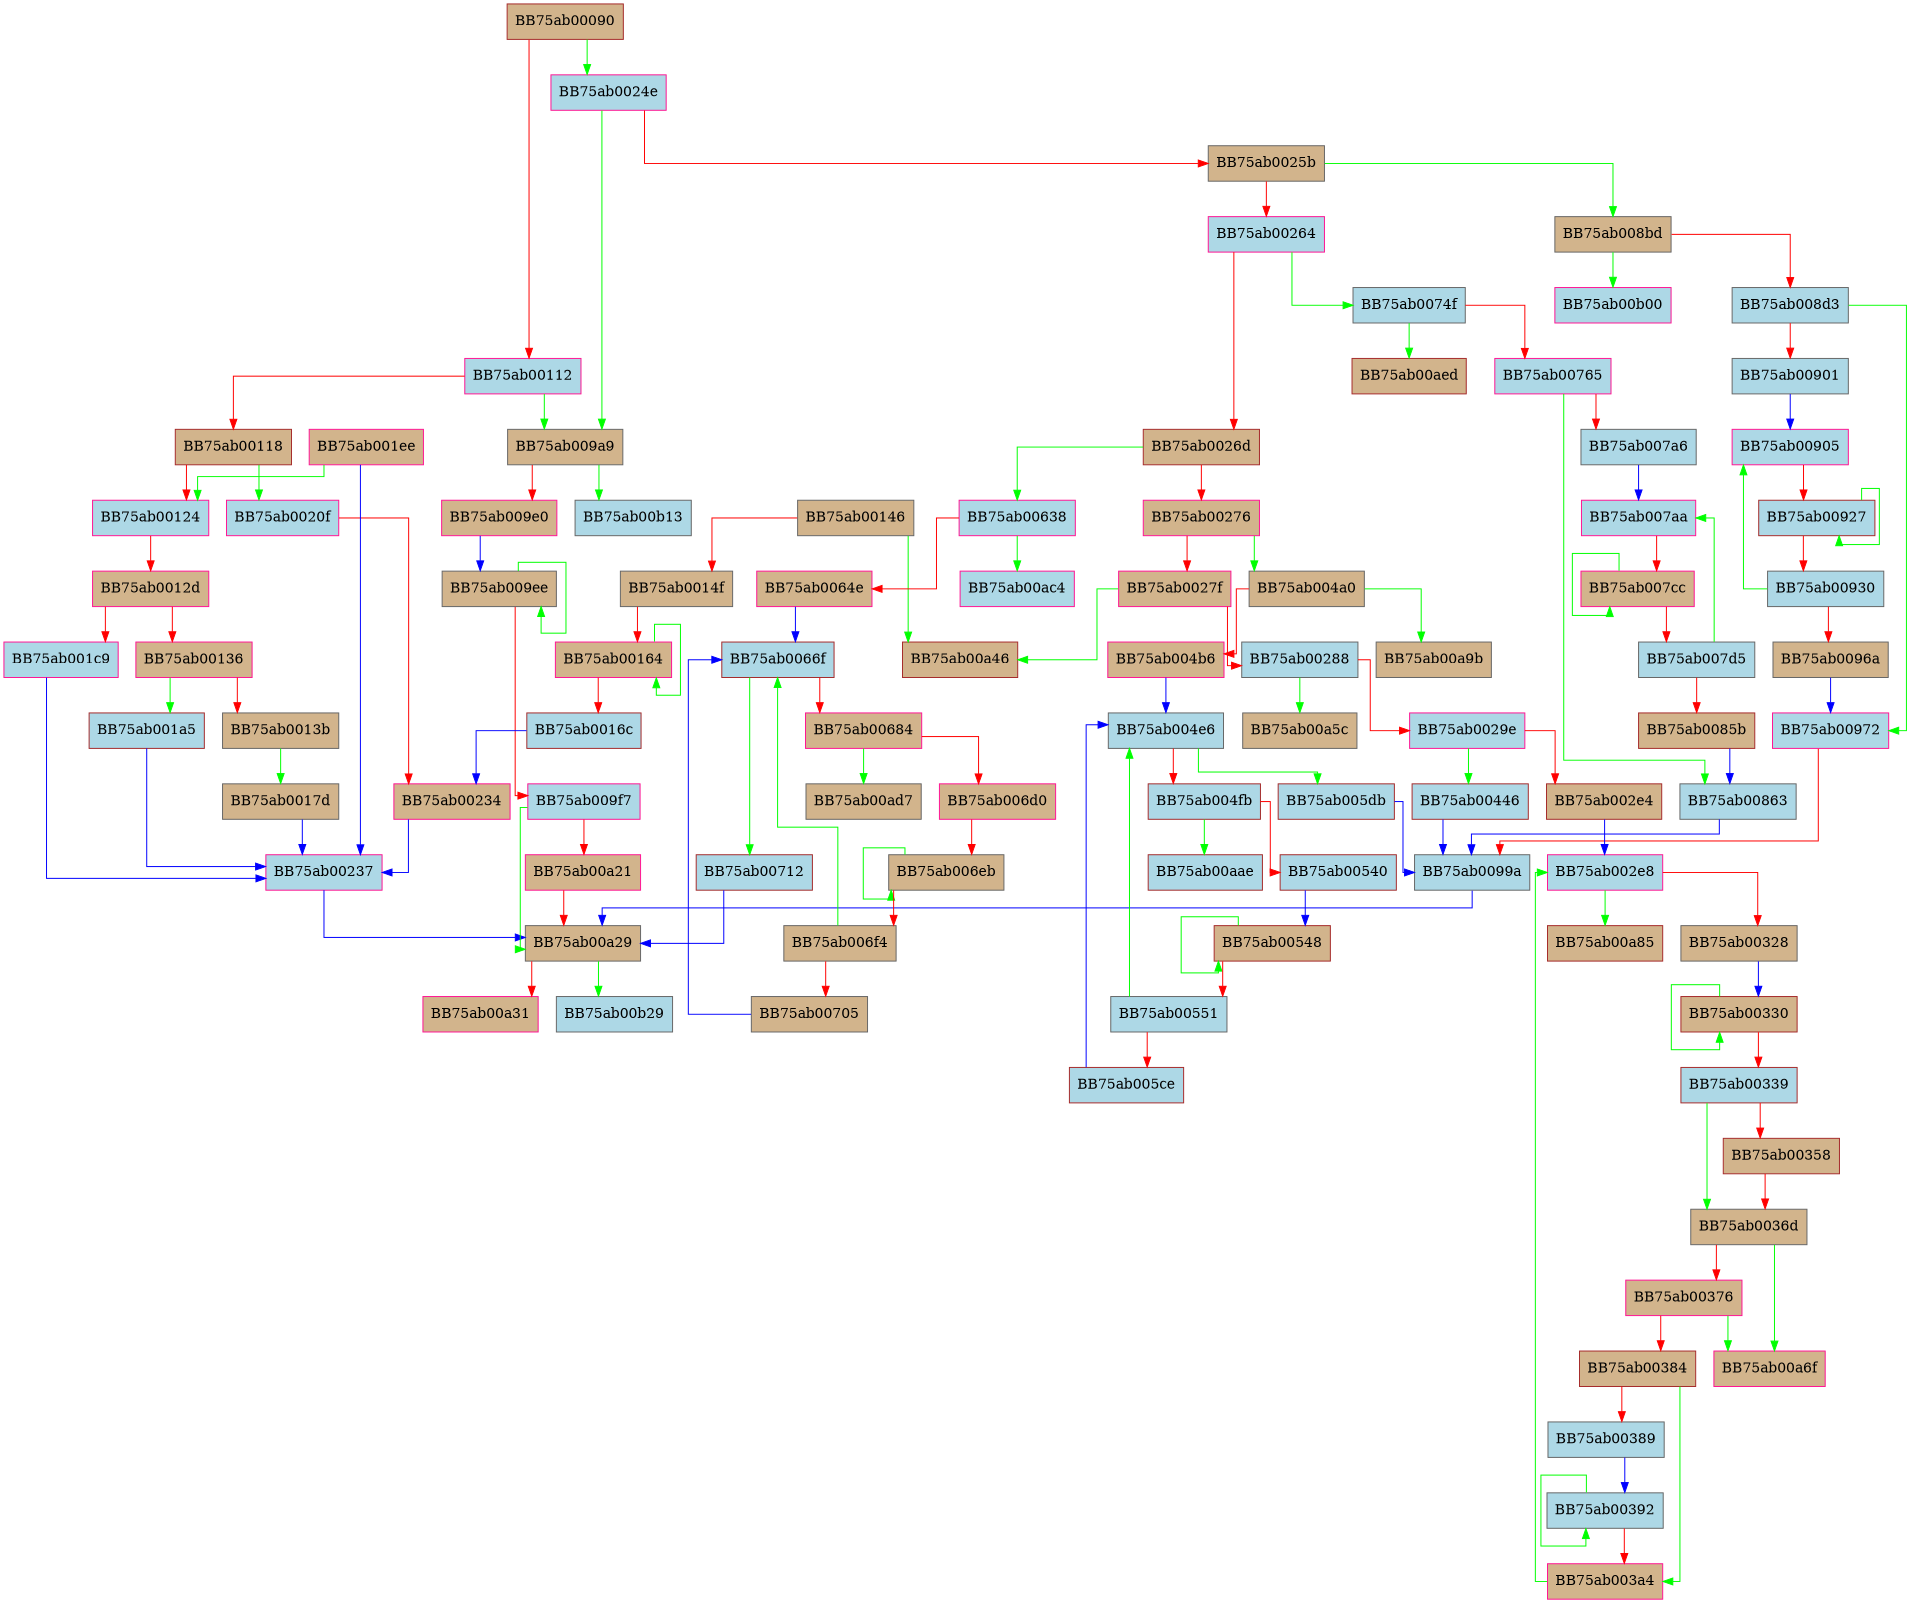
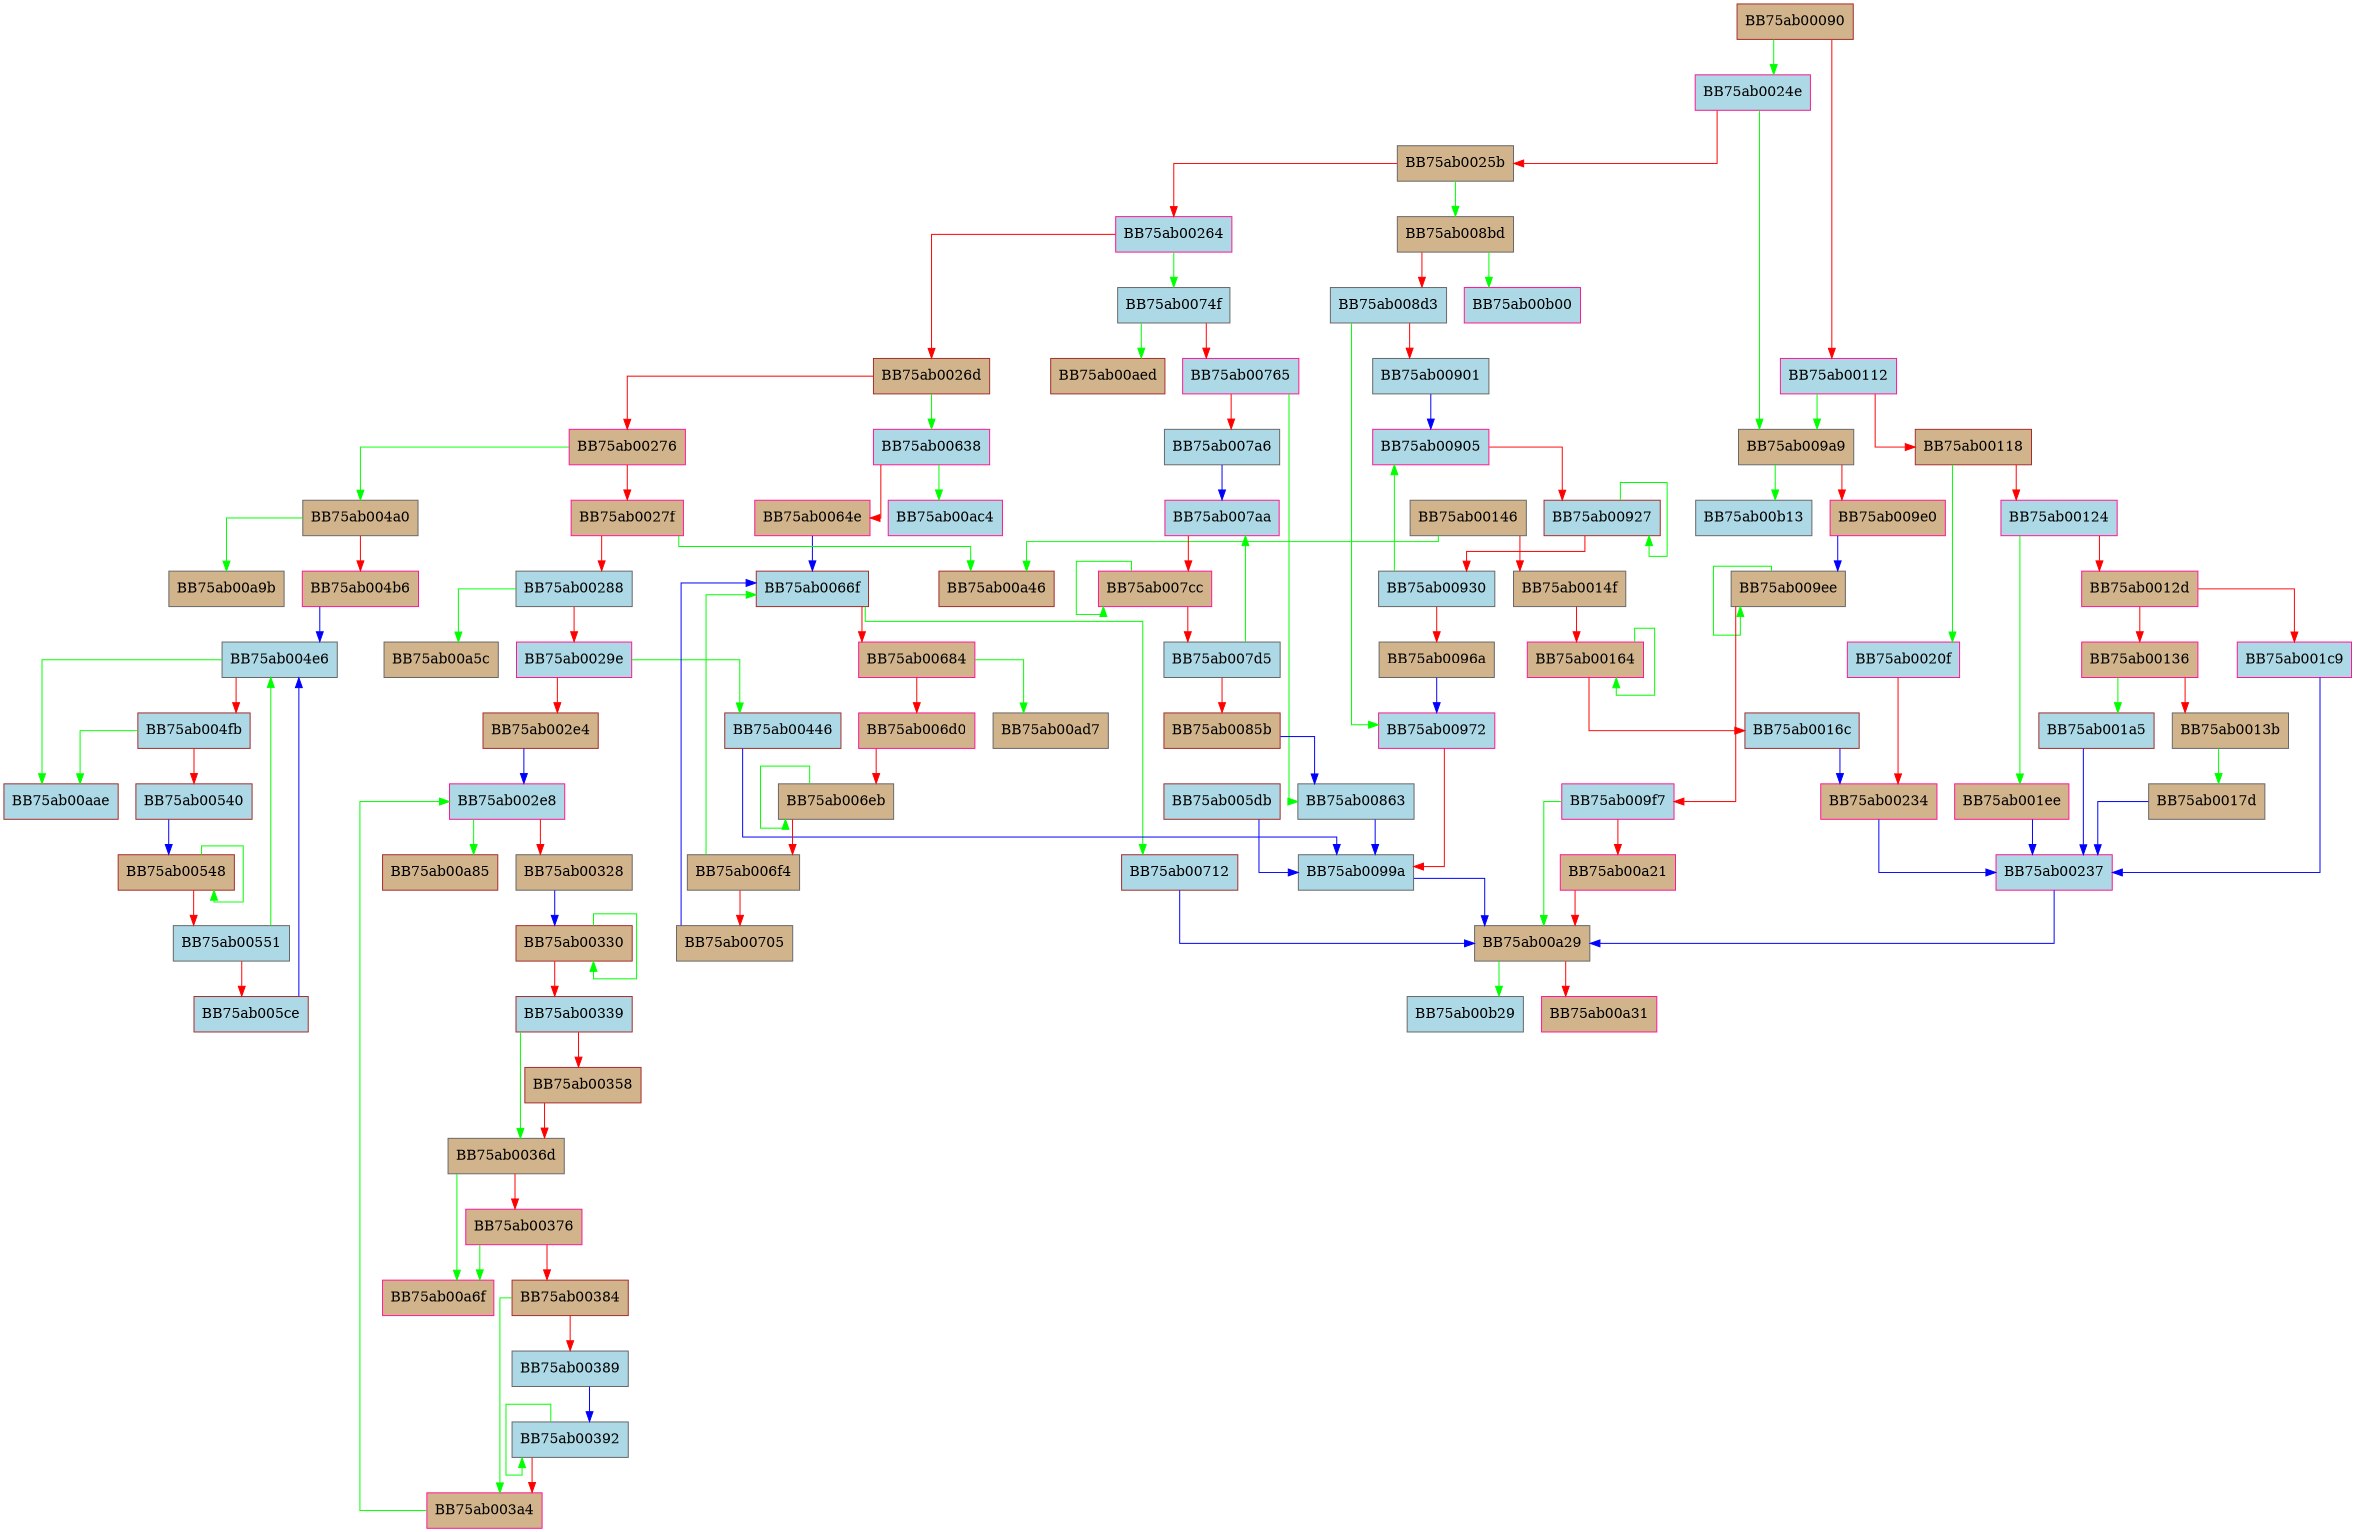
(267, 477) -> (2020, 655)
(1247, 772) -> (75, 660)
